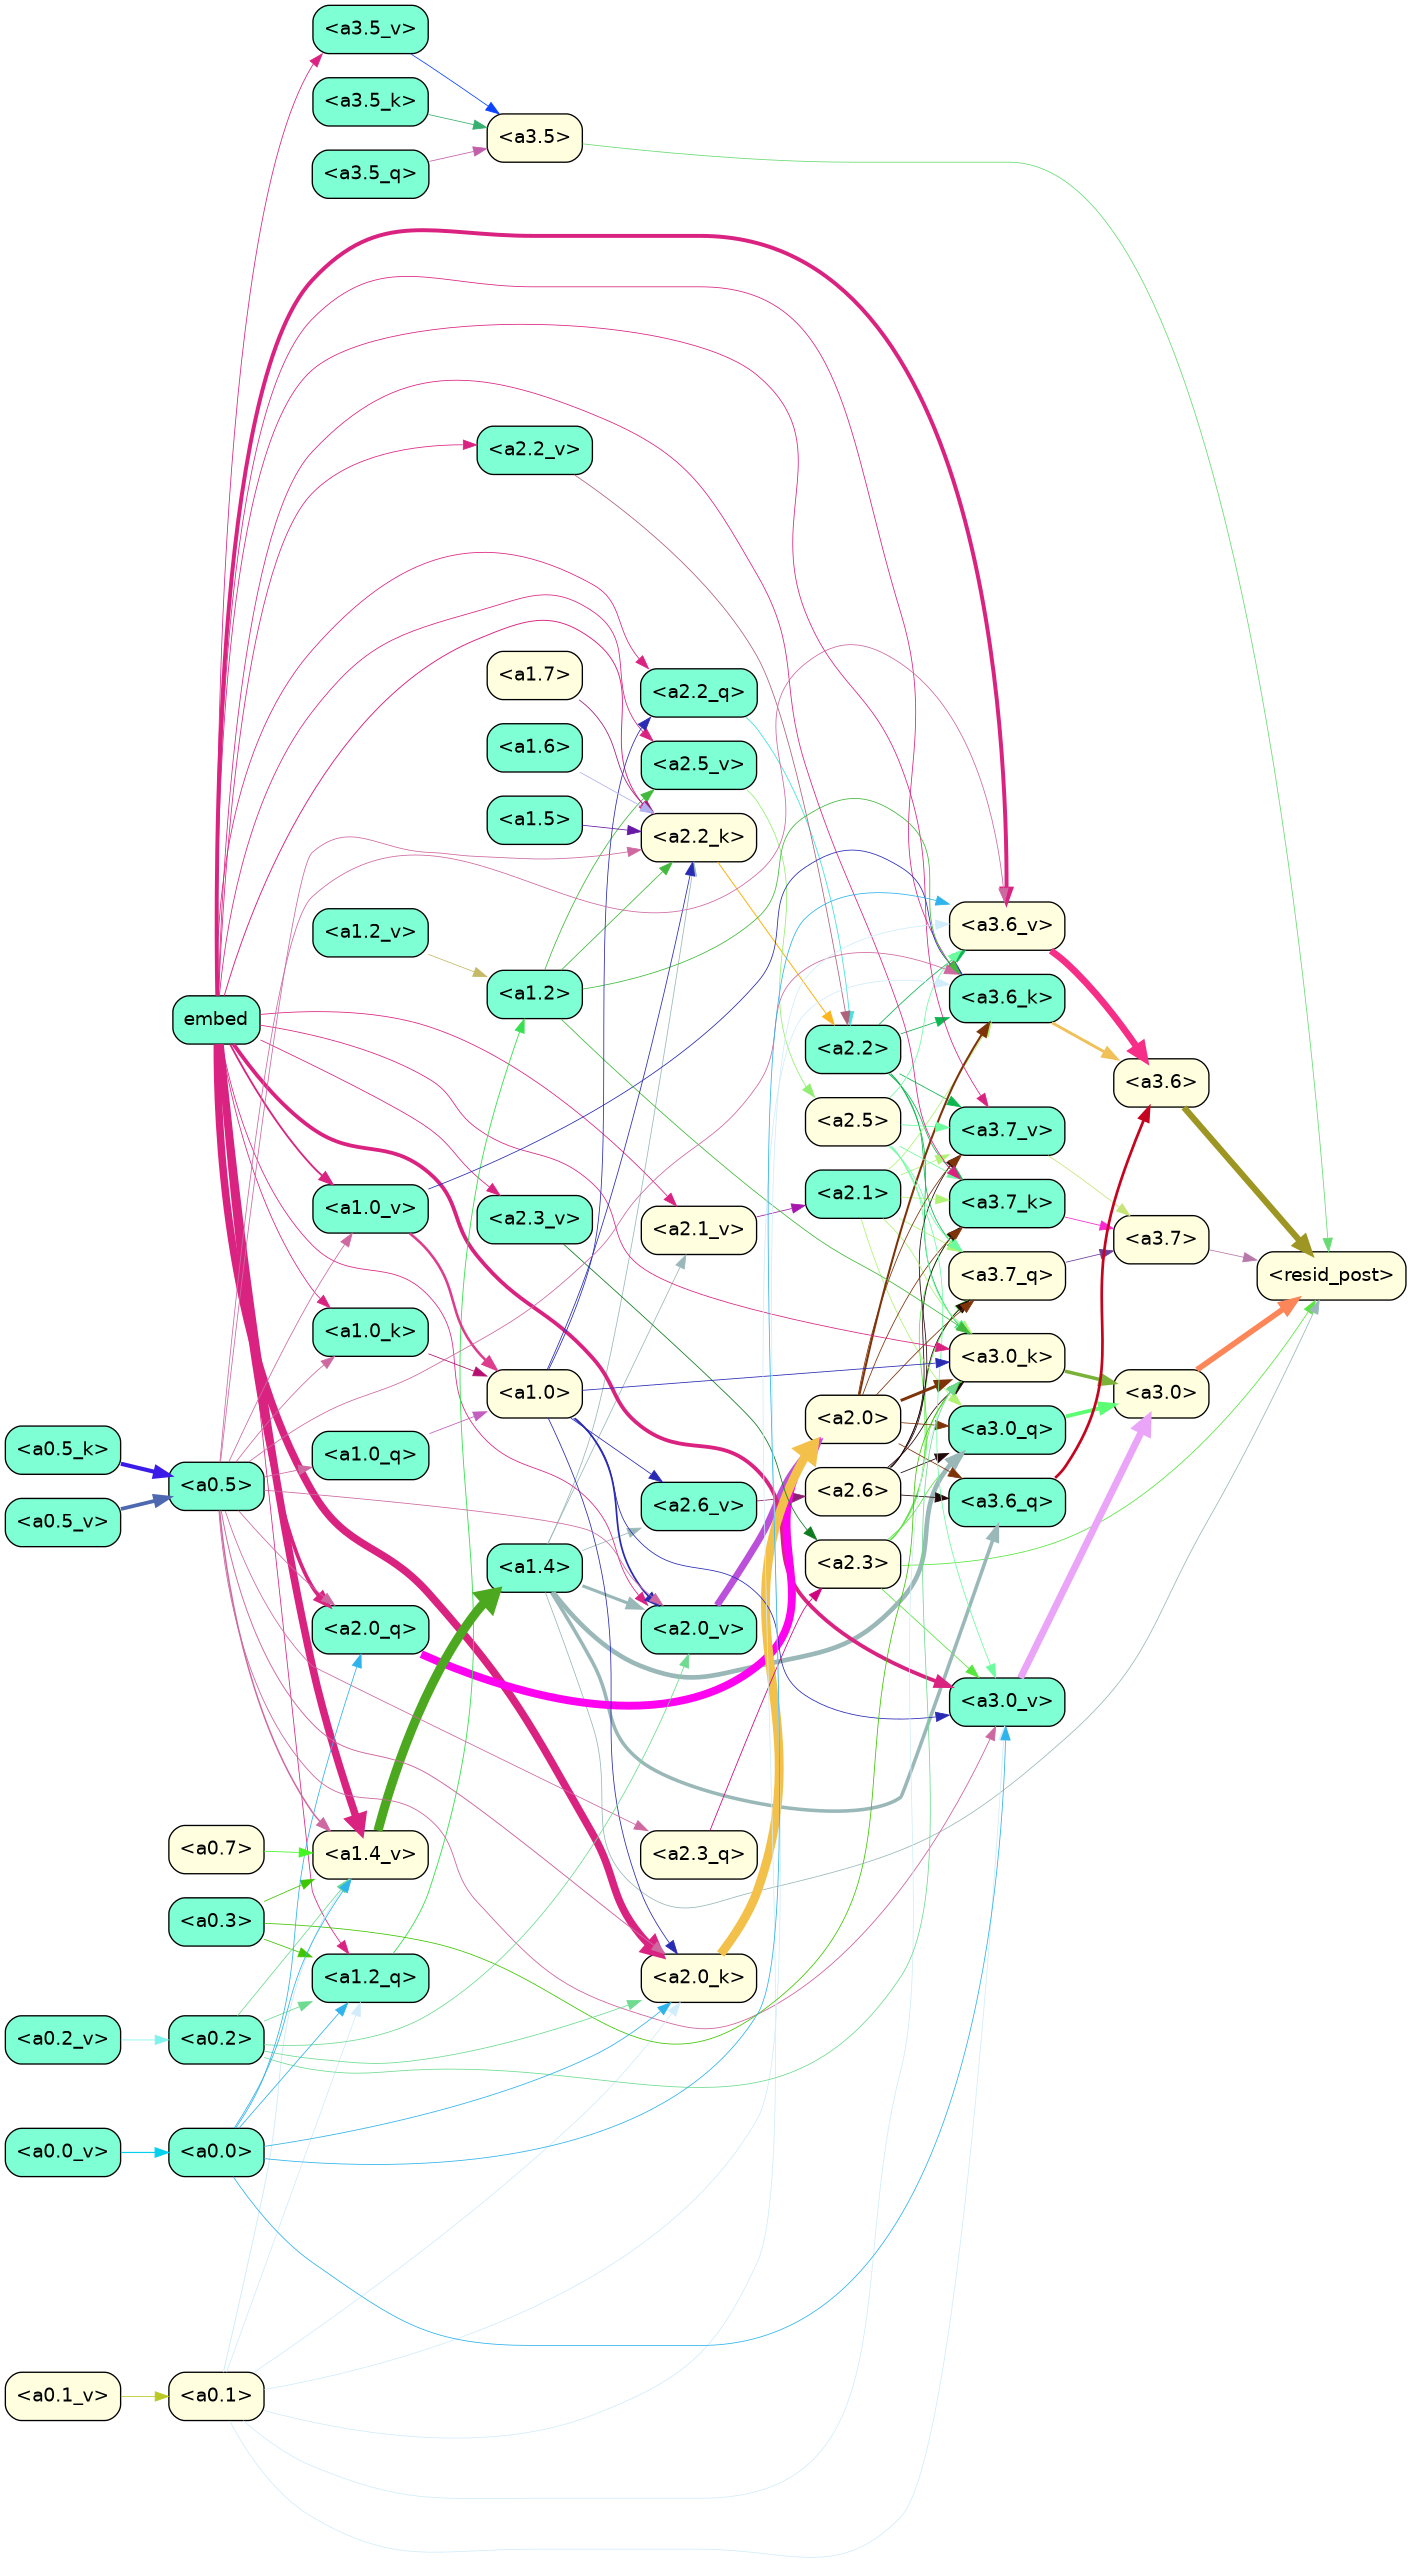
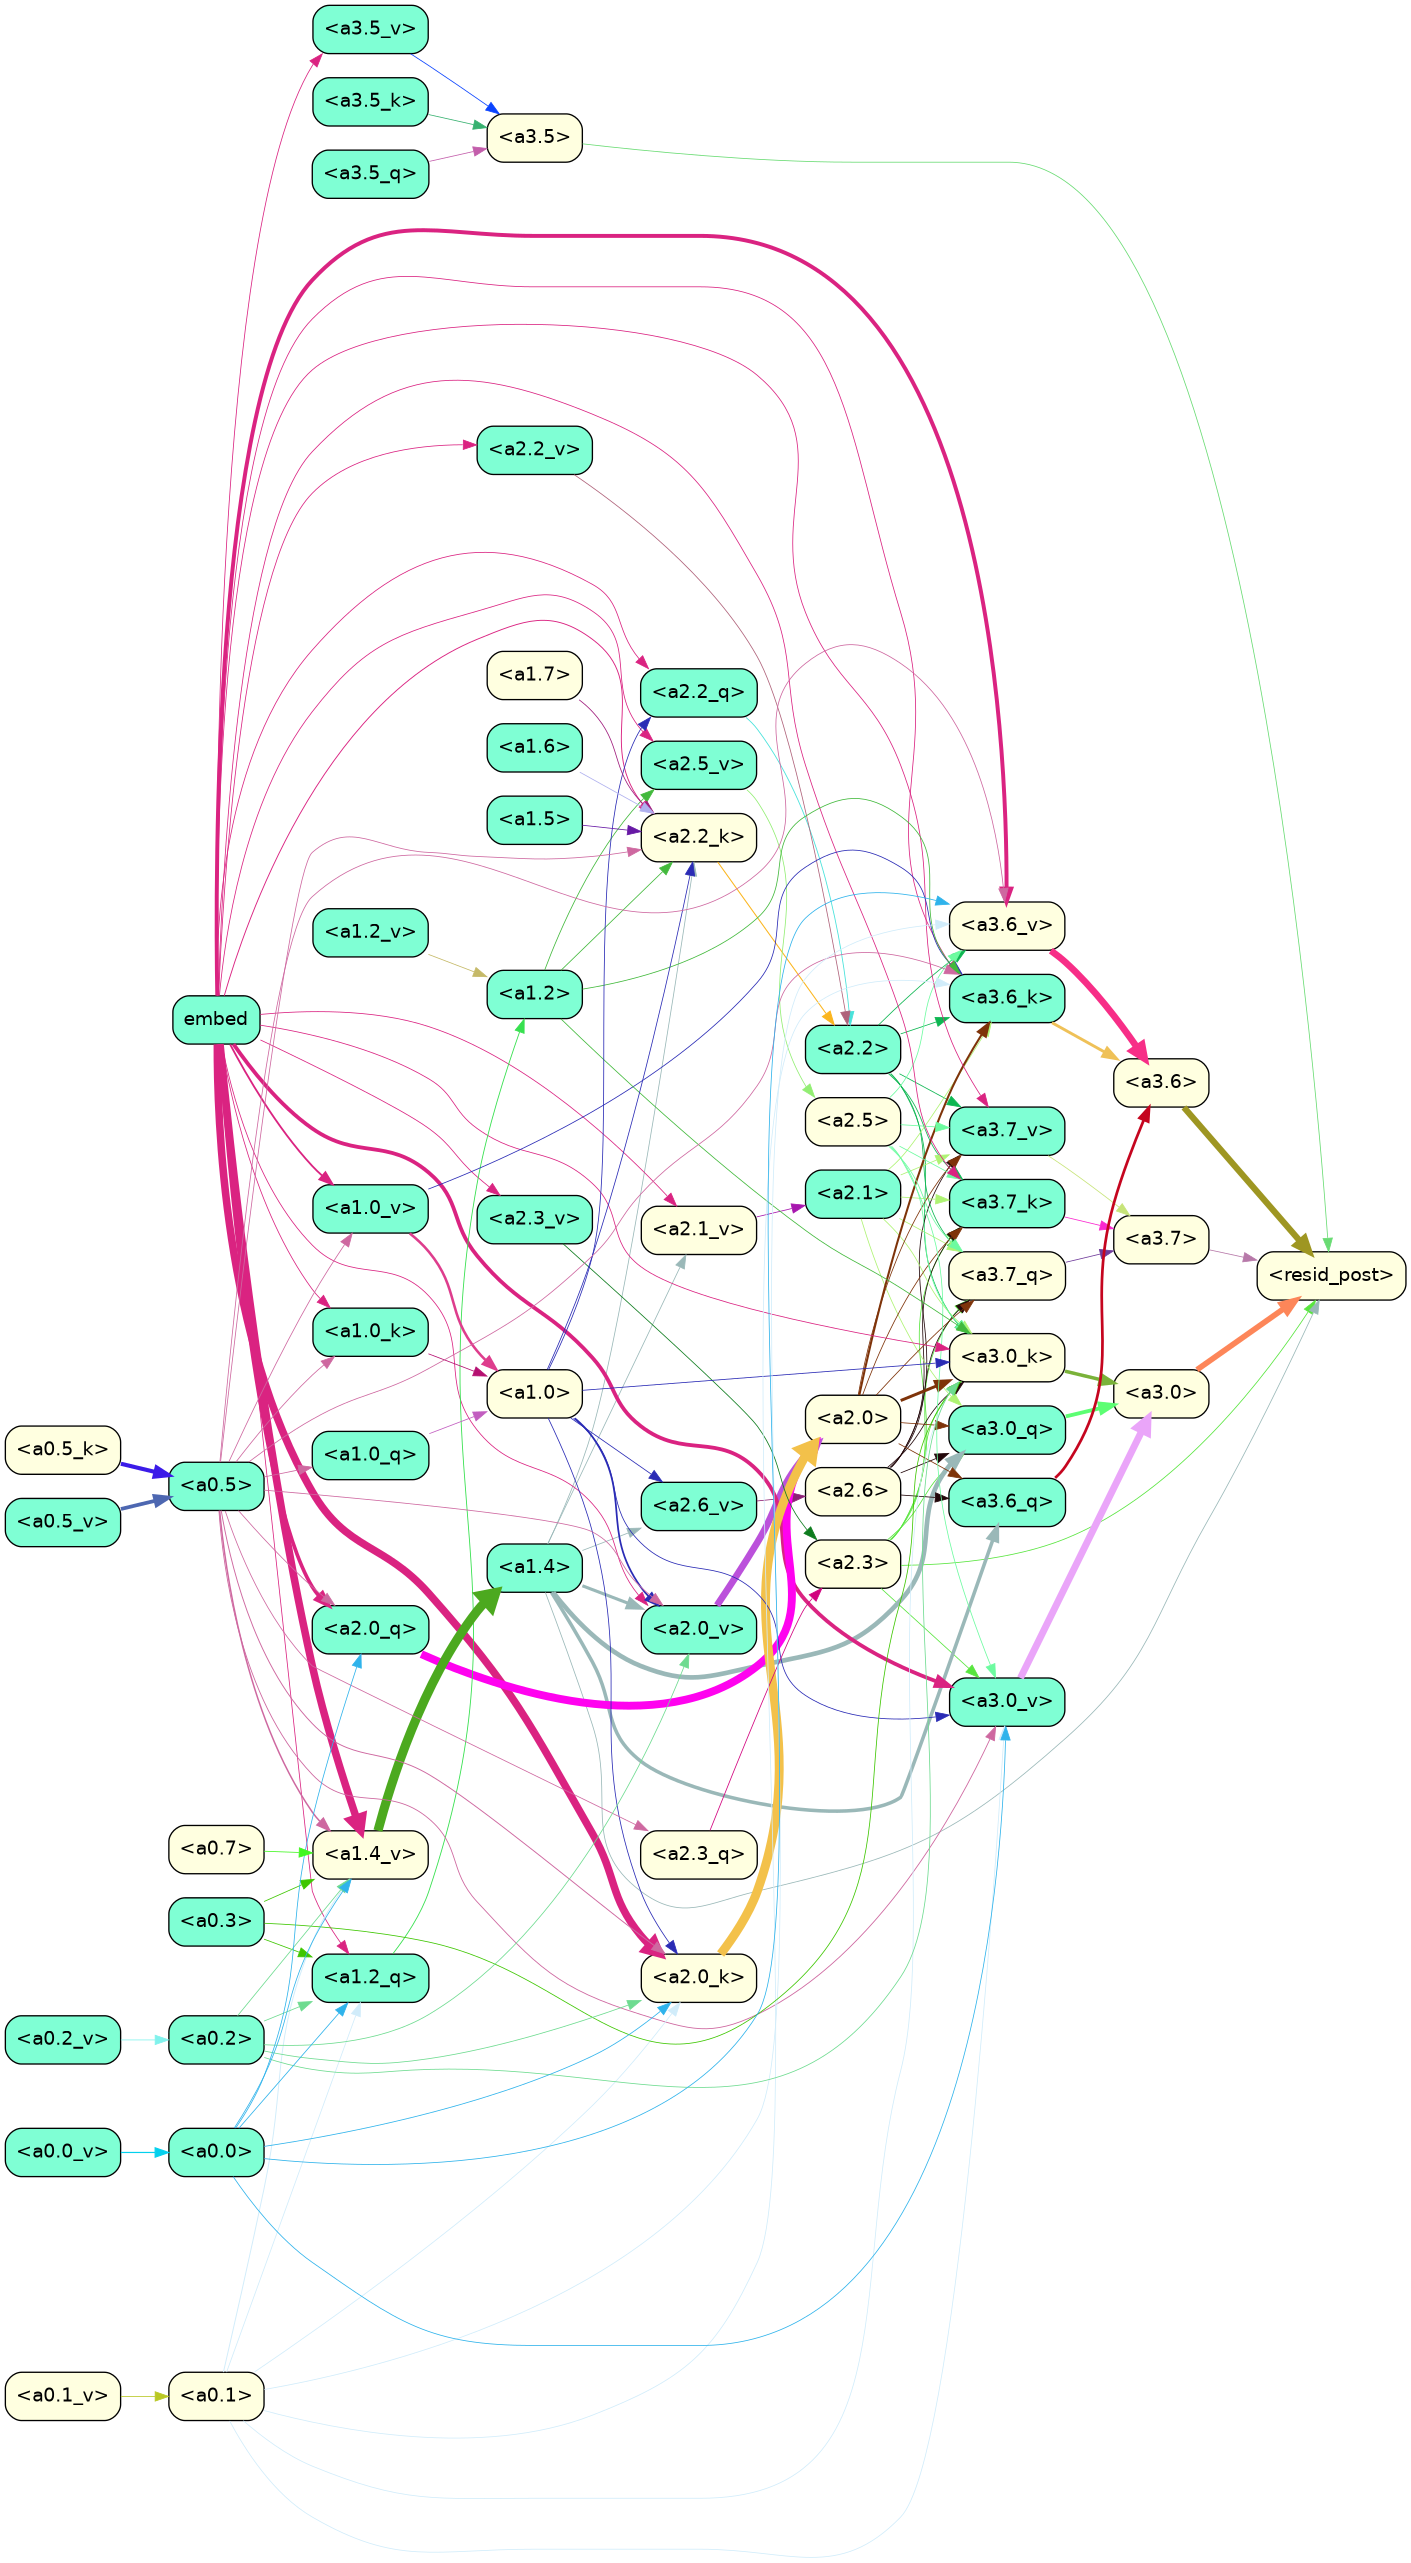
(63, 1450) -> (63, 1450)
